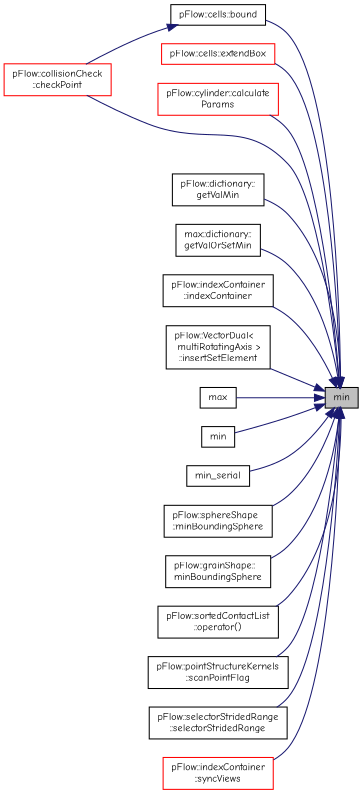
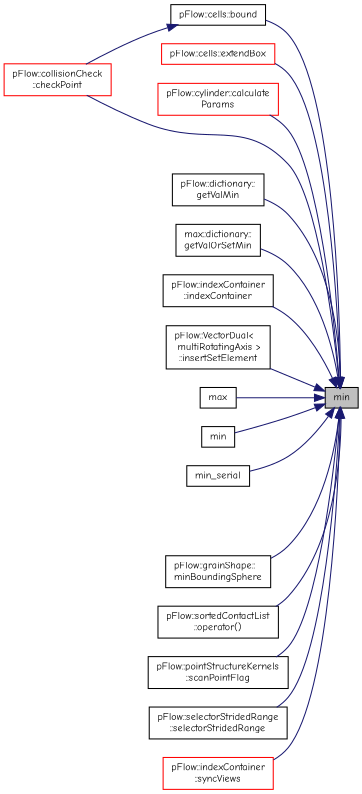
(218, 521) -> none
